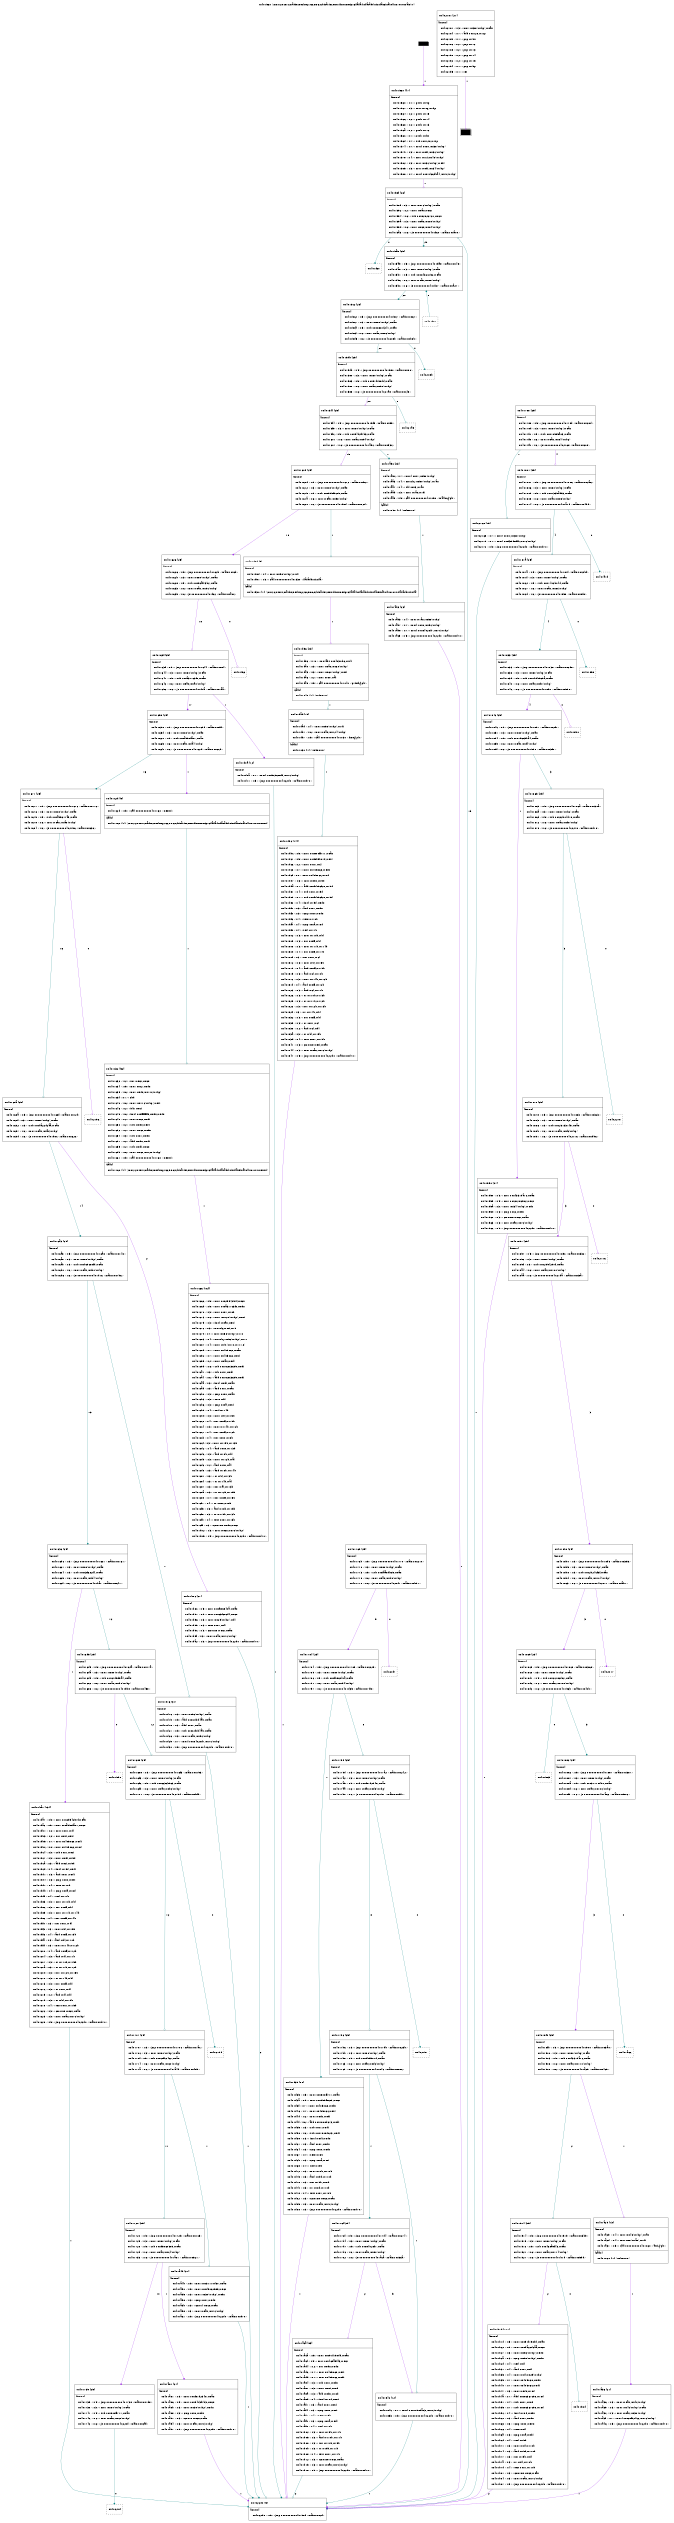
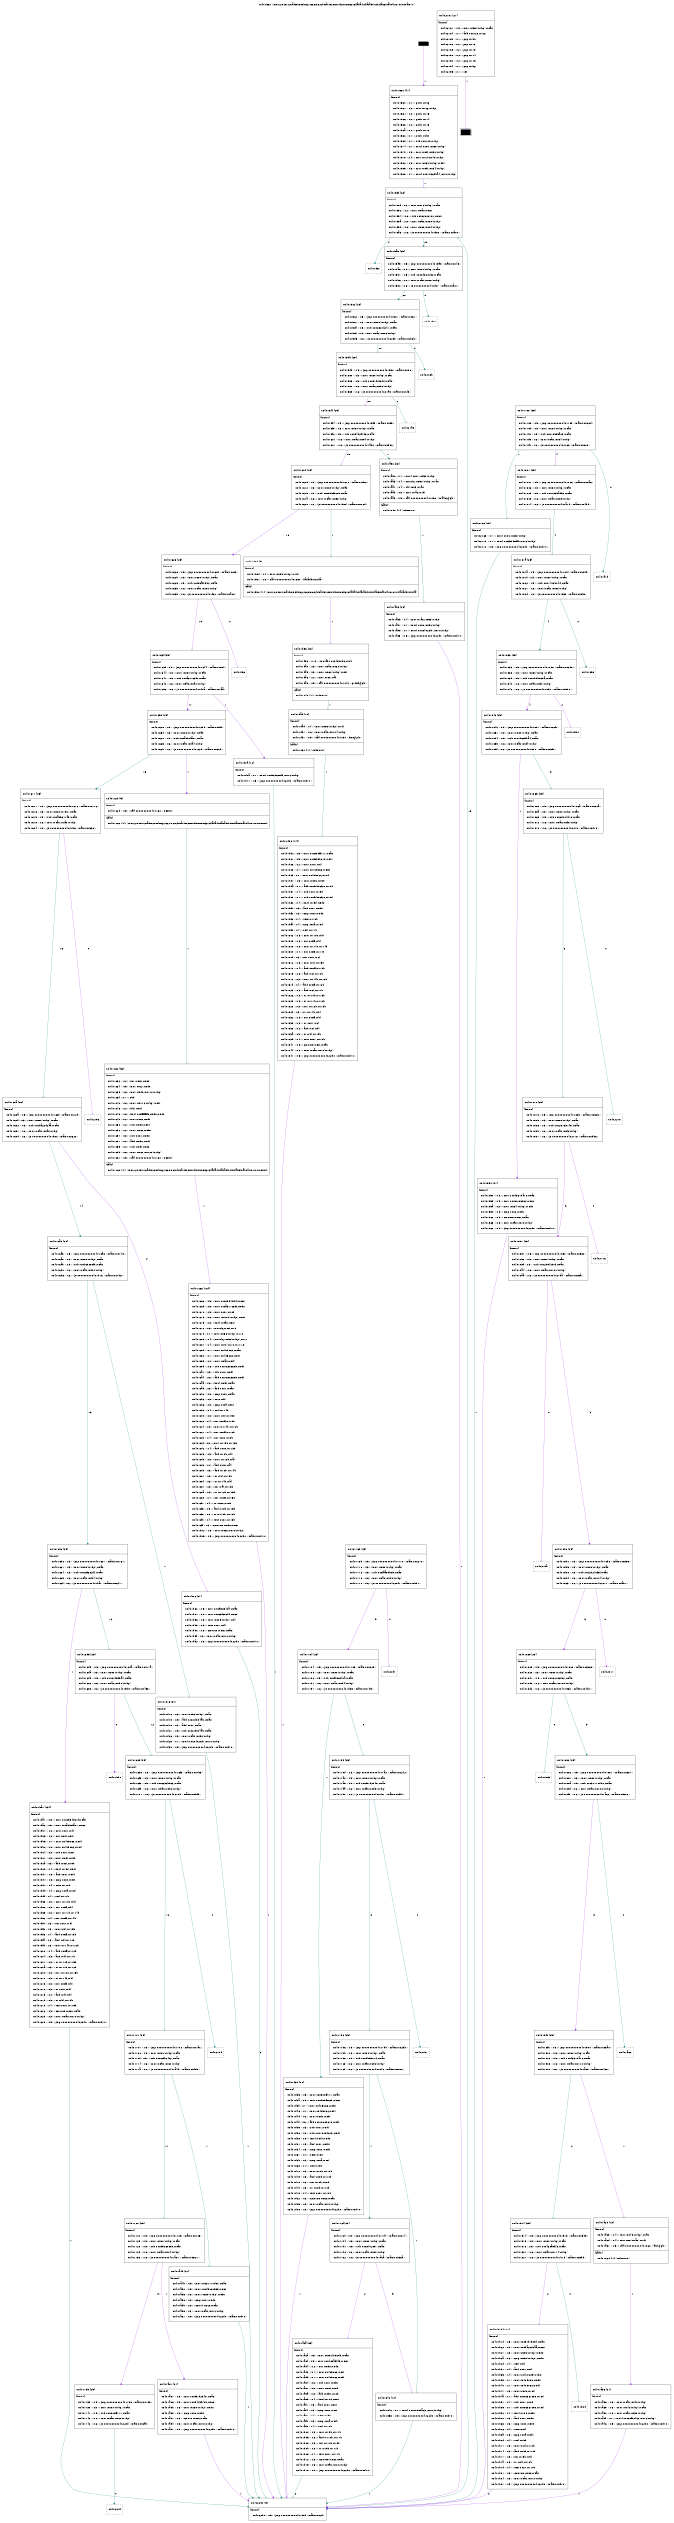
(428, 305) -> (425, 303)
(584, 540) -> (609, 509)
none -> (541, 1566)
none -> (267, 2020)
